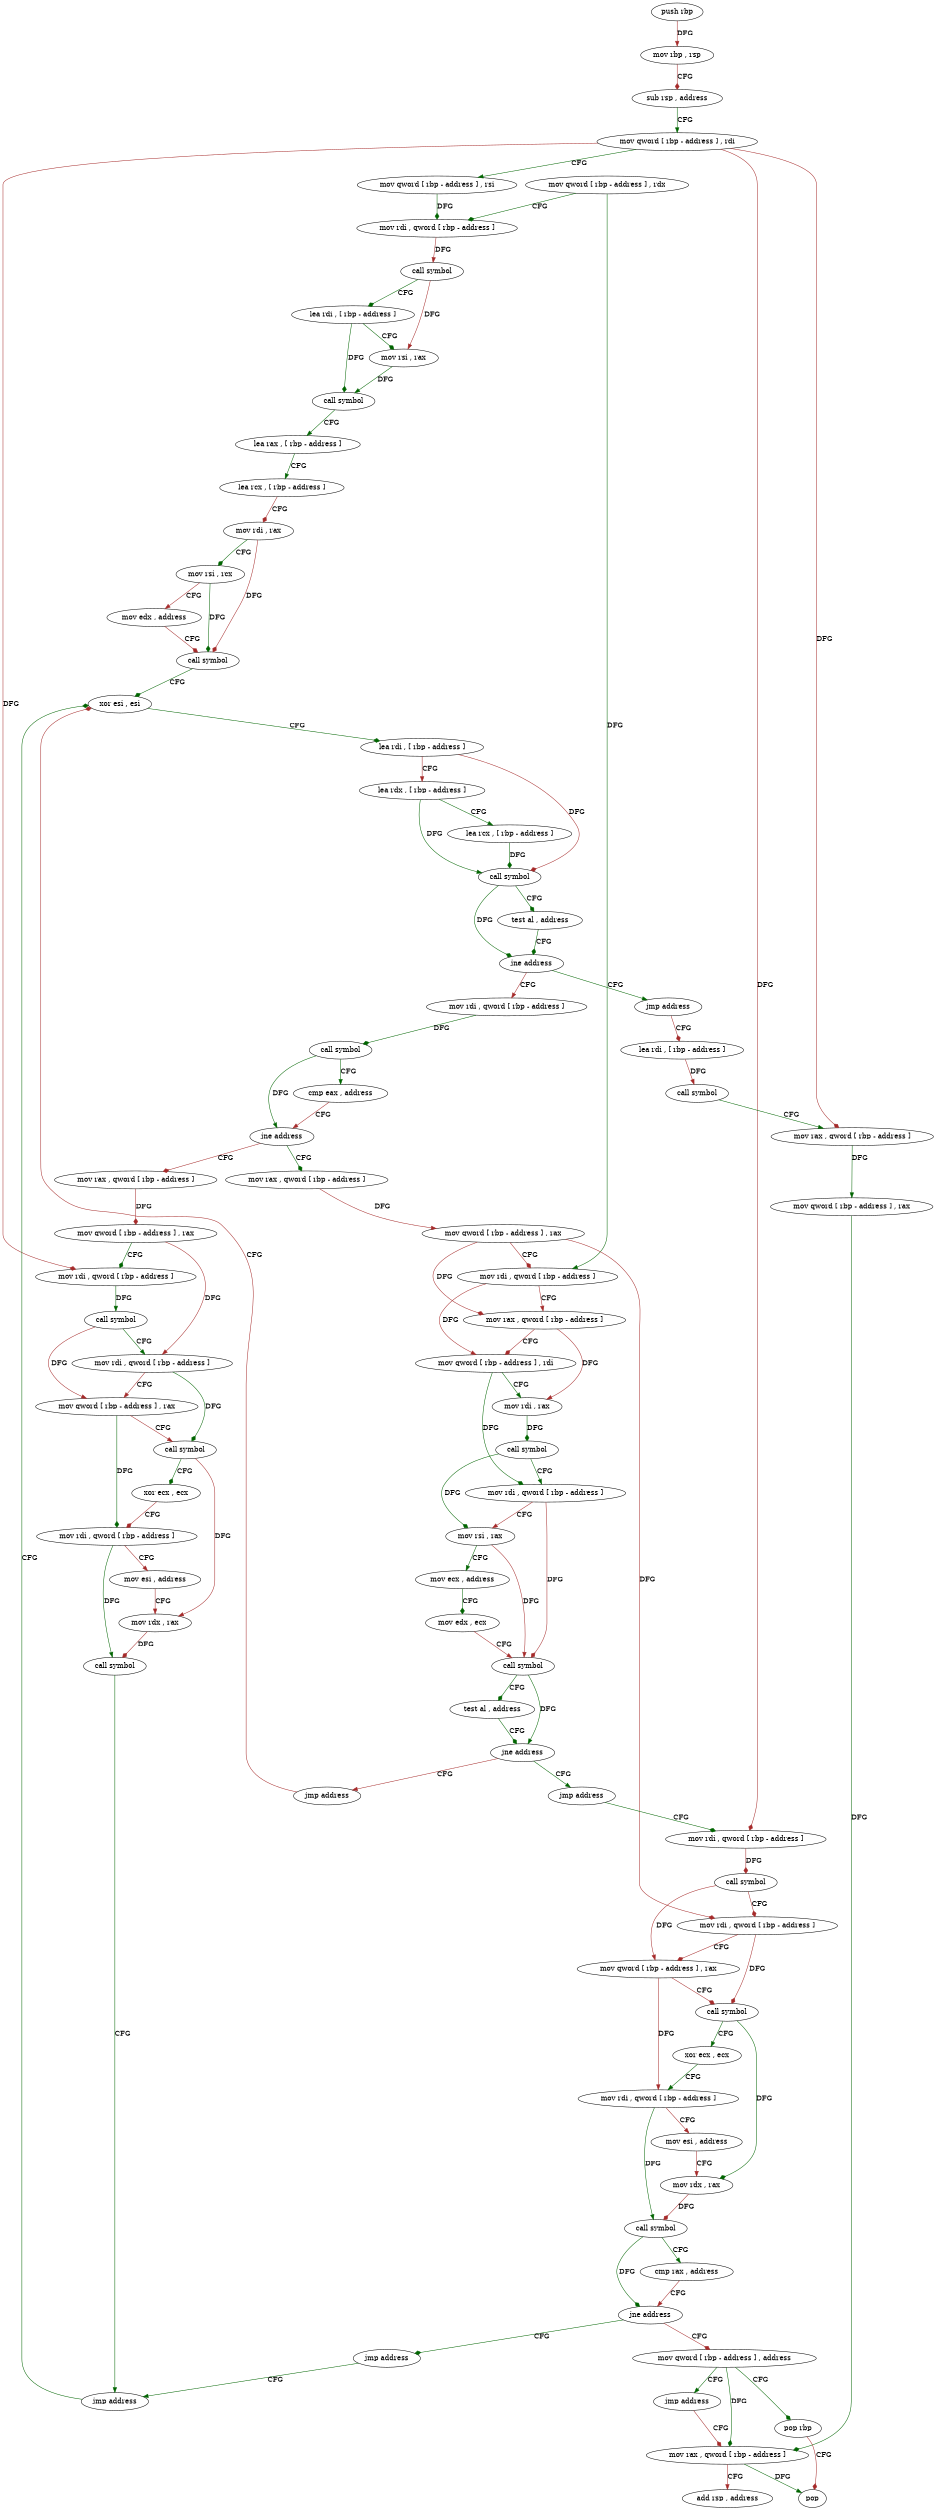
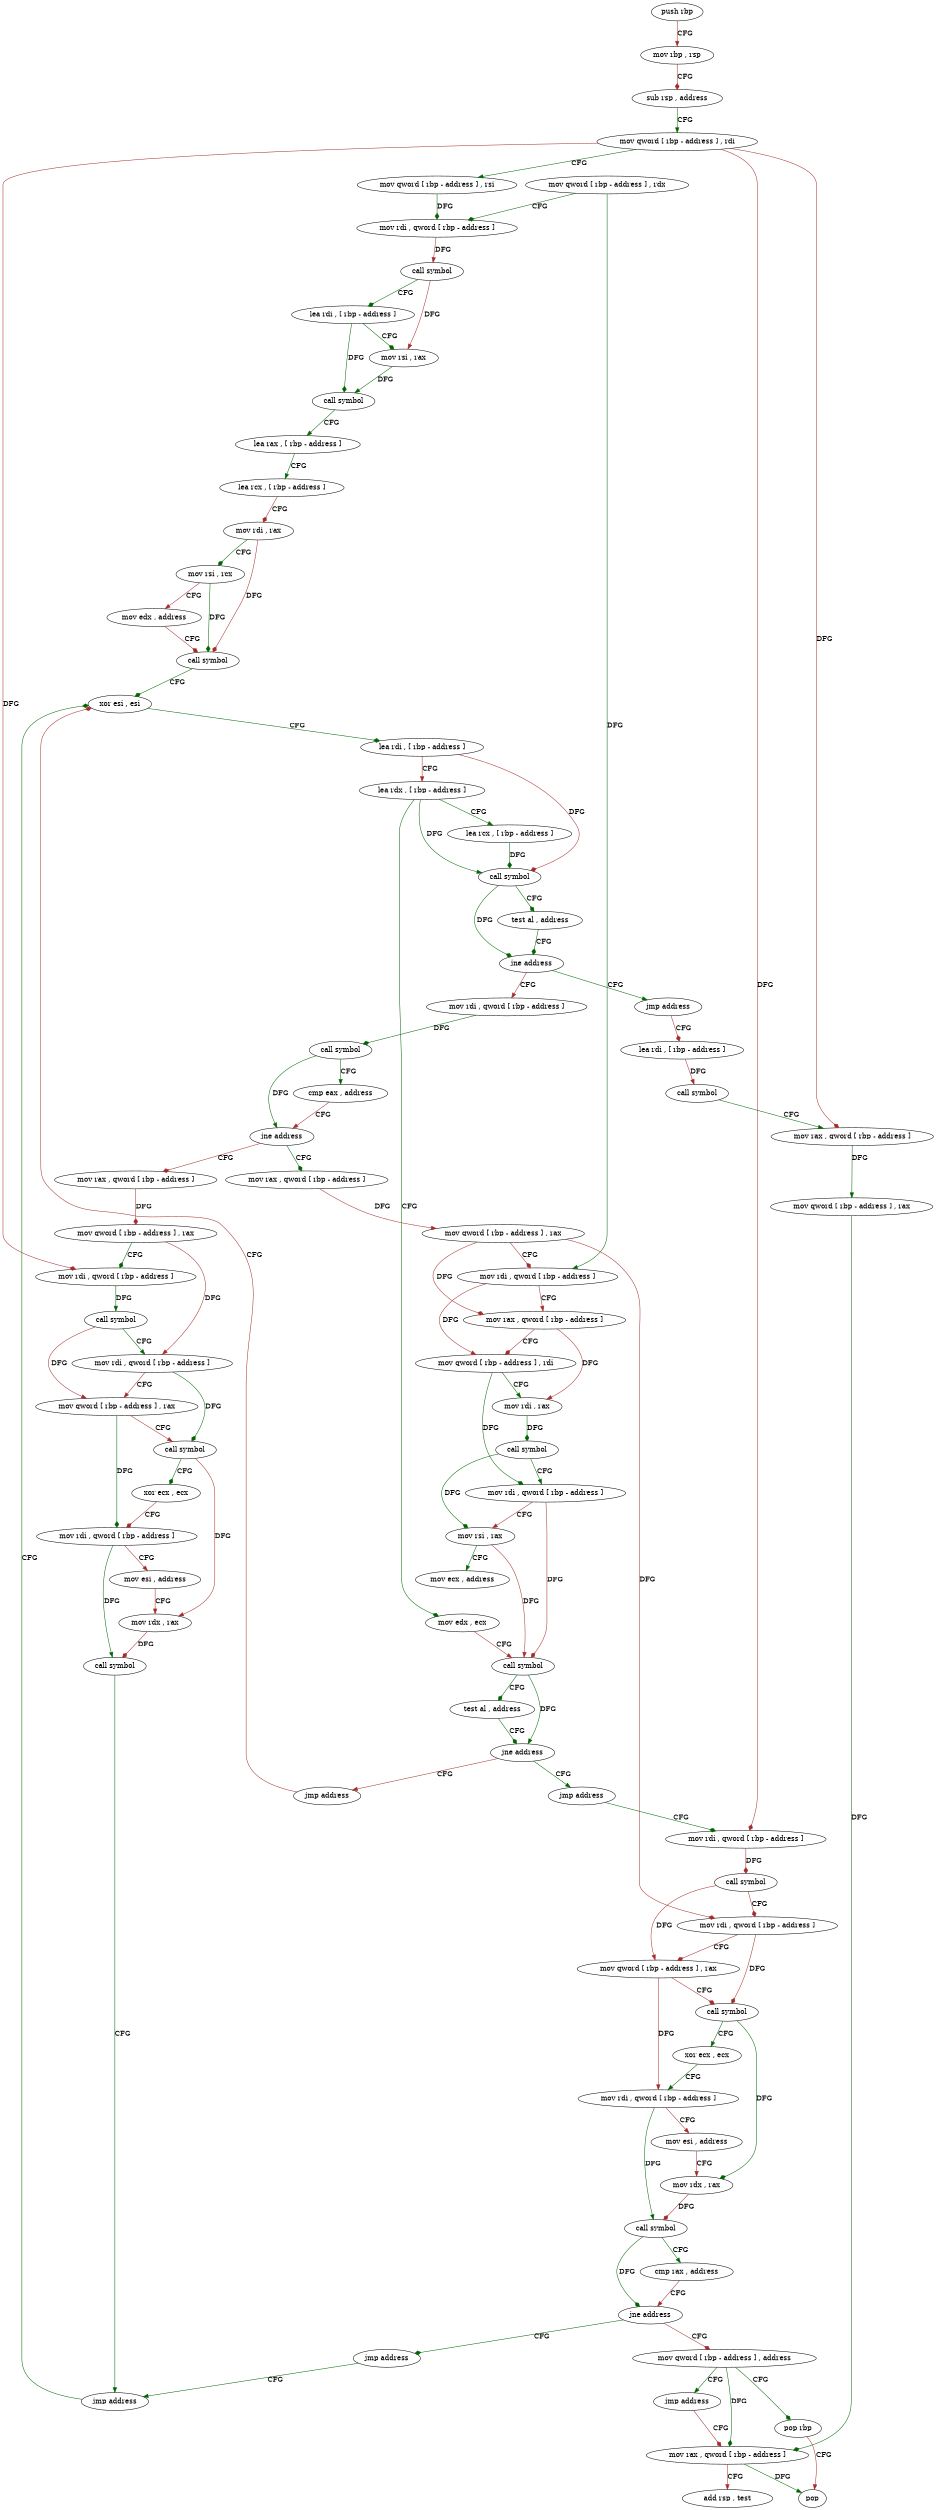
(685, 34) -> (685, 34)
(462, 1598) -> (402, 1212)
(816, 2460) -> (816, 2460)
(727, 2499) -> (727, 2499)
